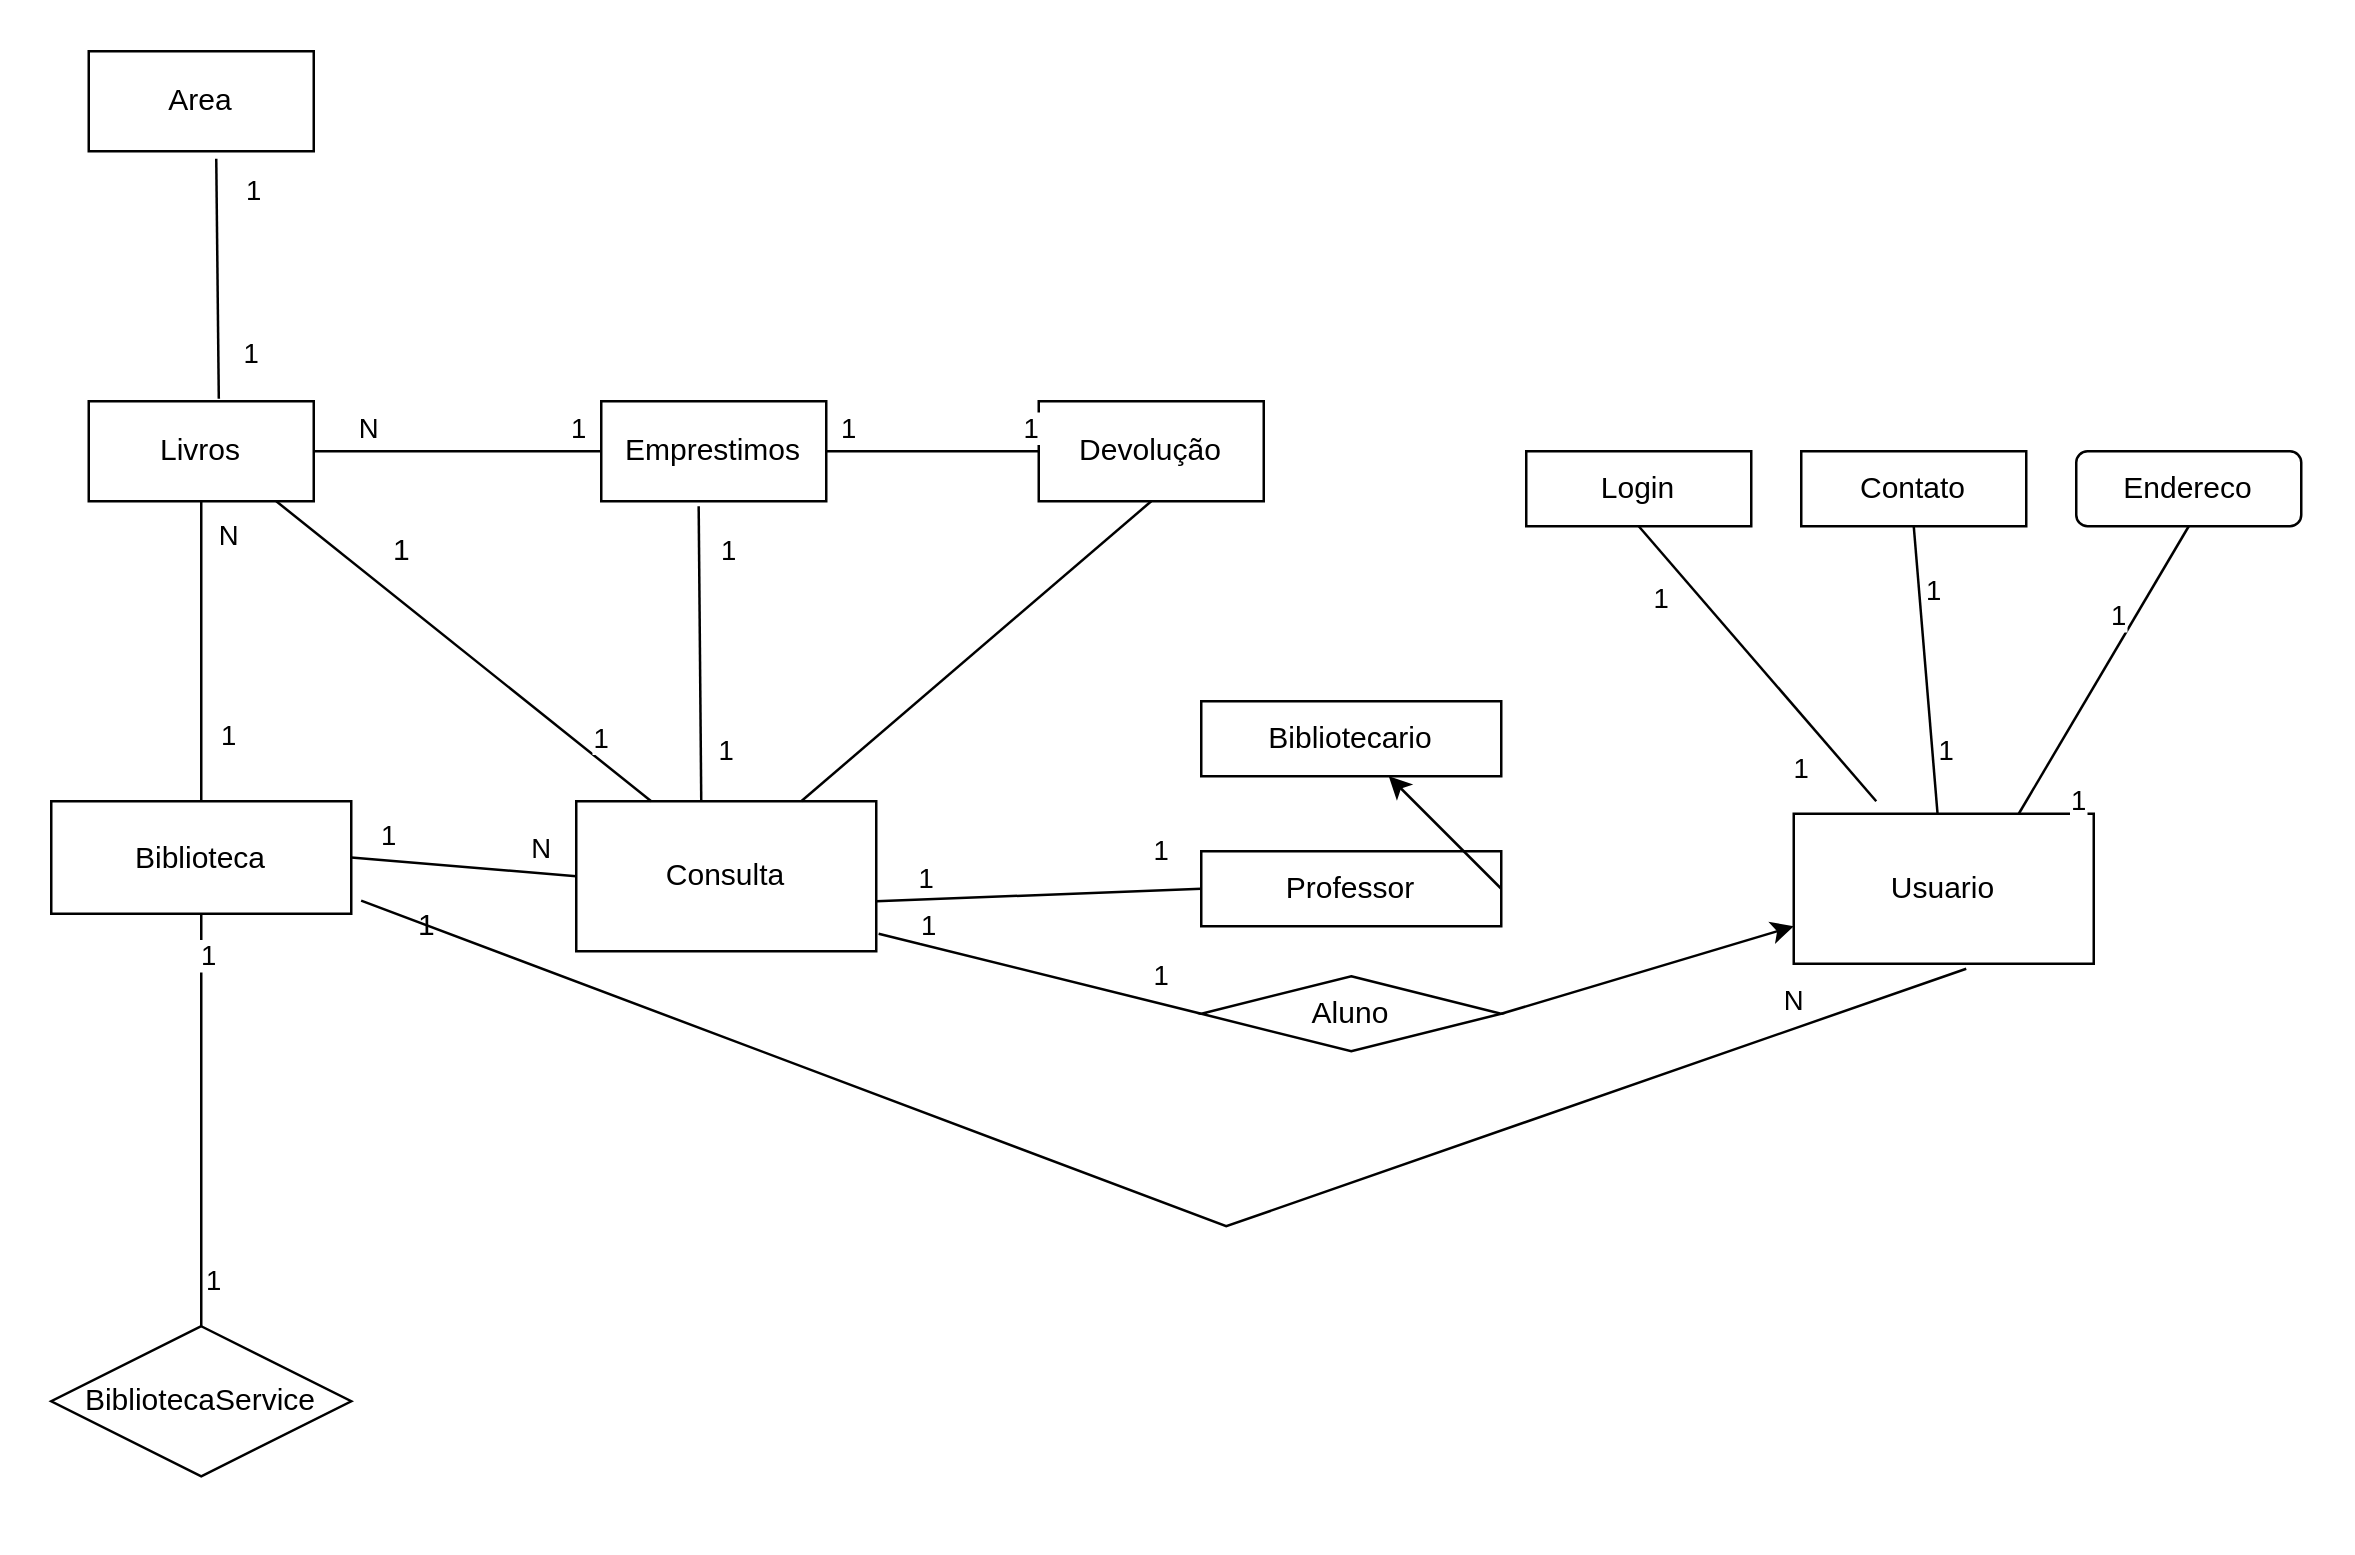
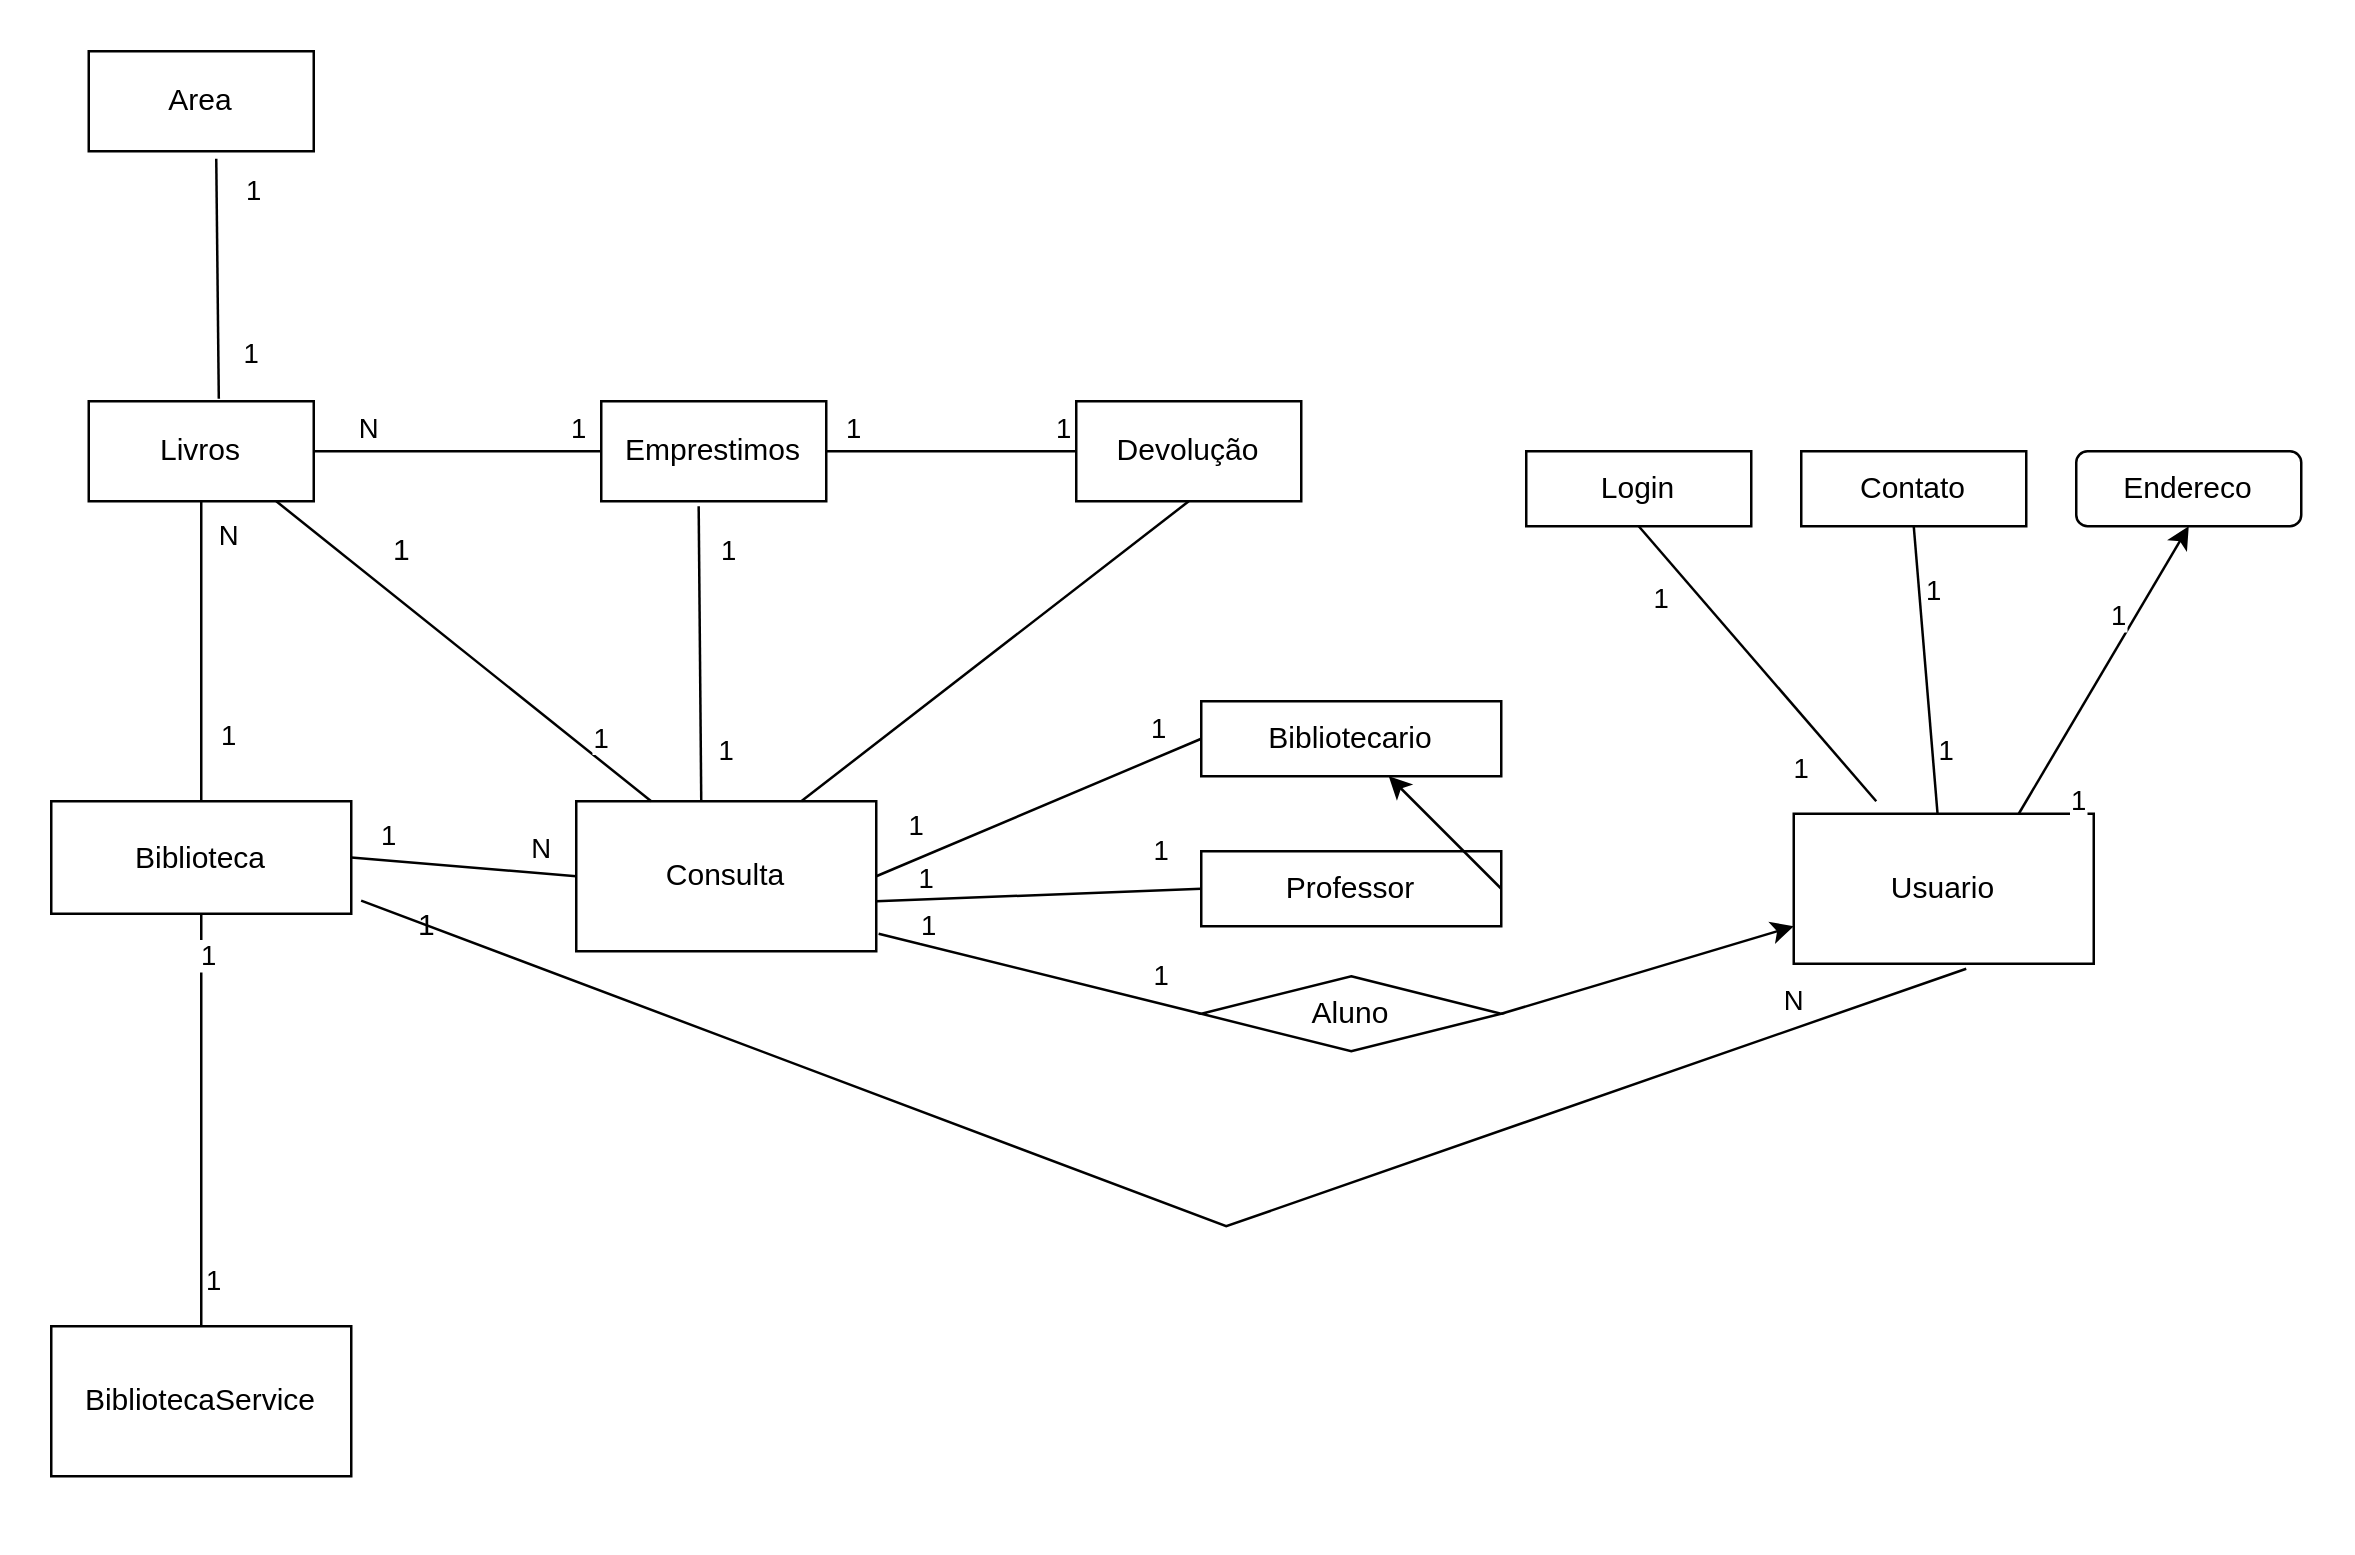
(1151, 451) -> (1189, 451)
(2183, 537) -> (2180, 542)
none -> (1039, 808)
(201, 1401) -> (201, 1401)
